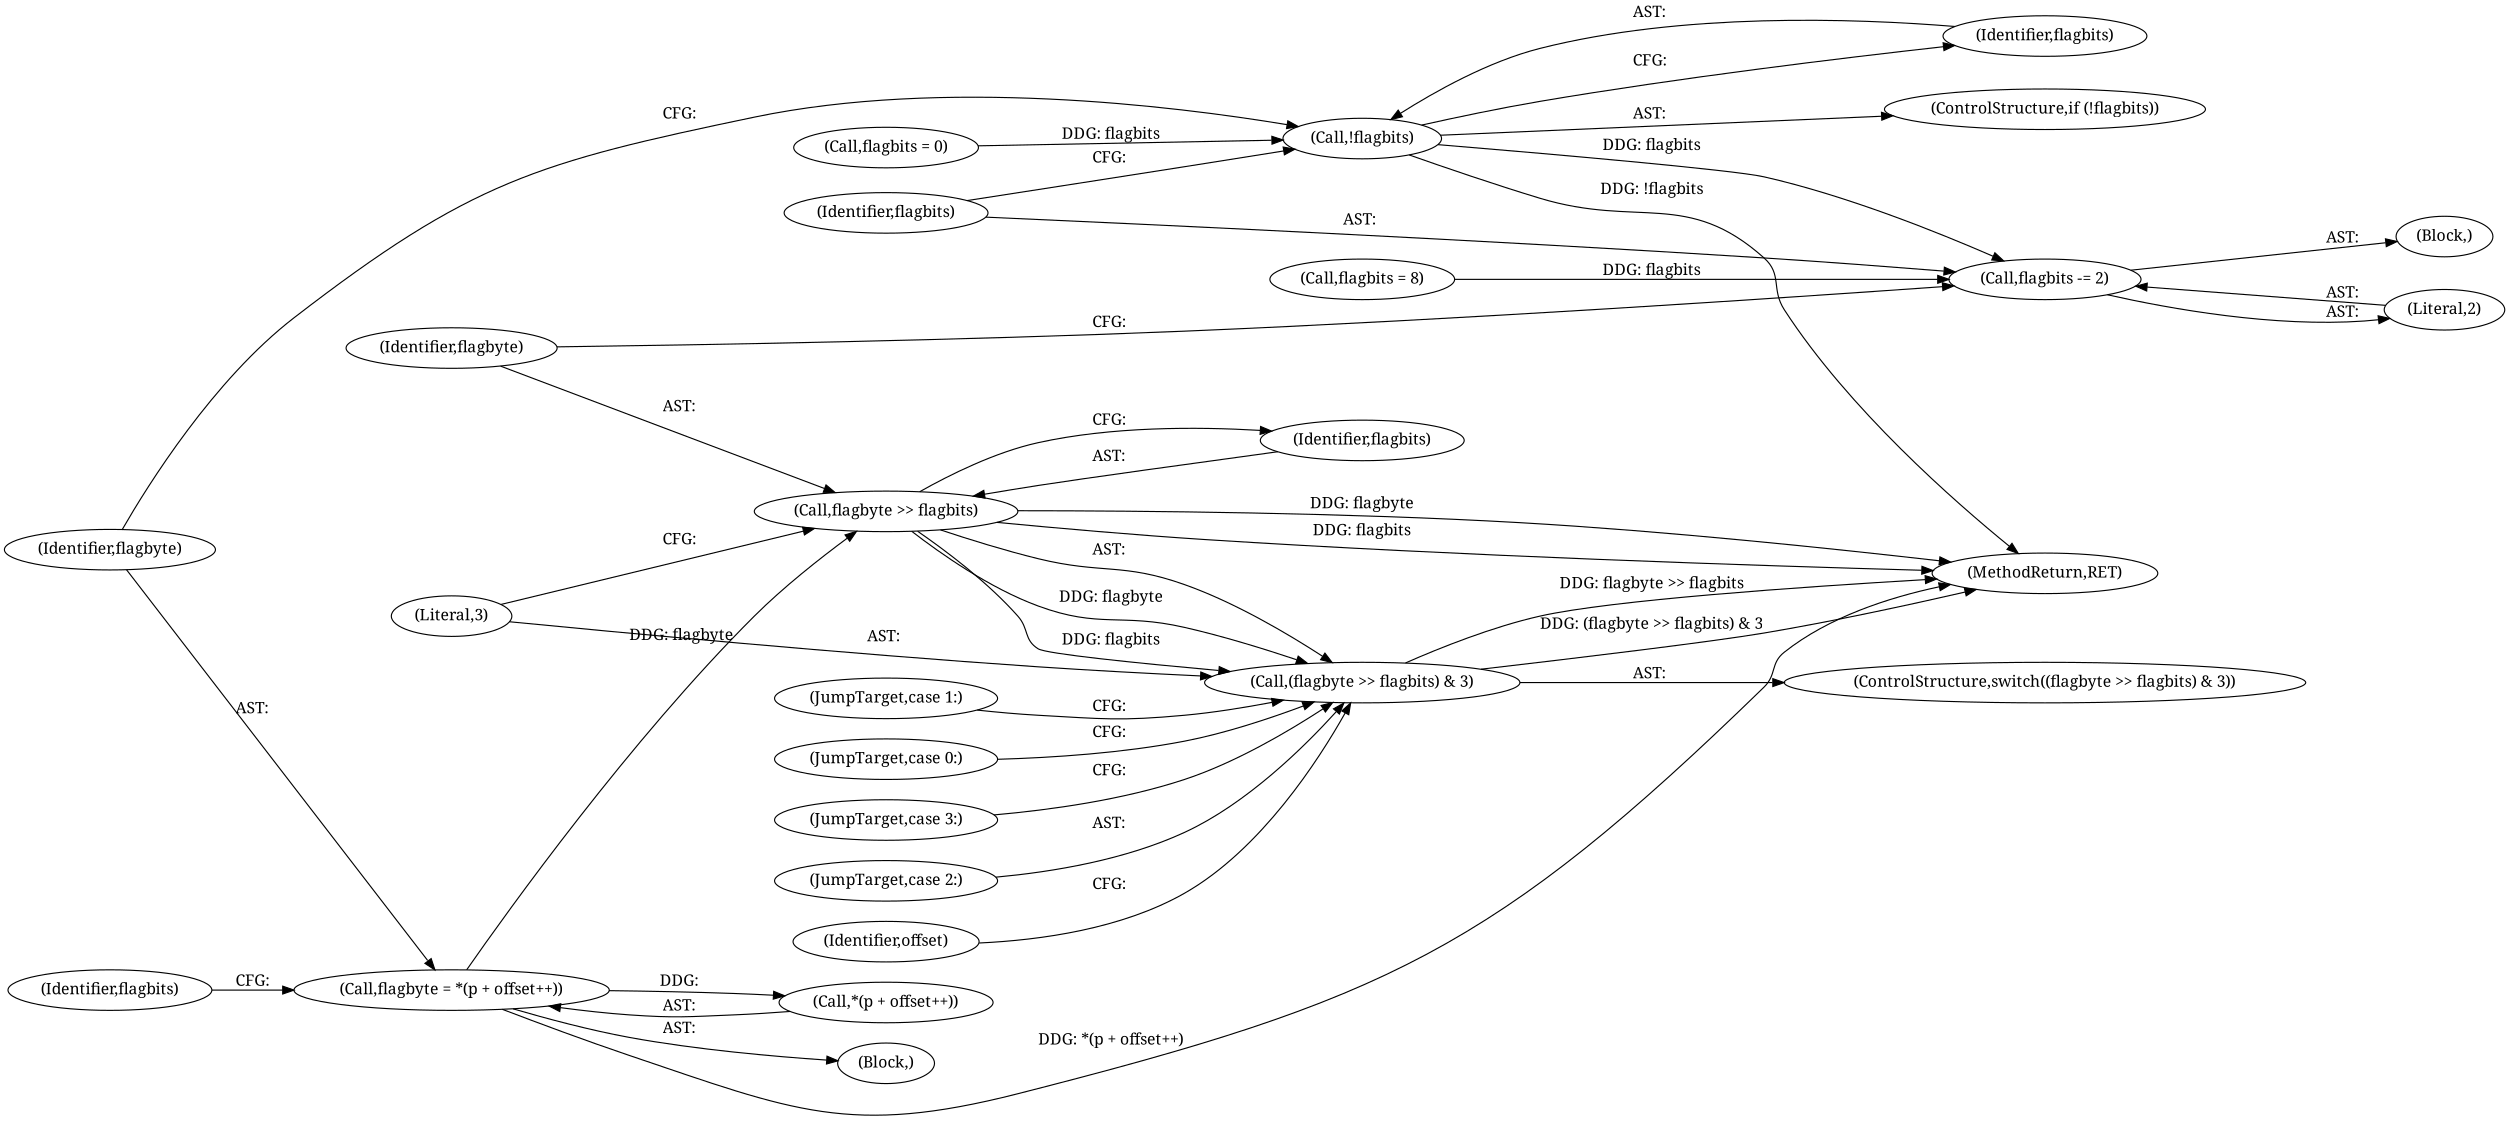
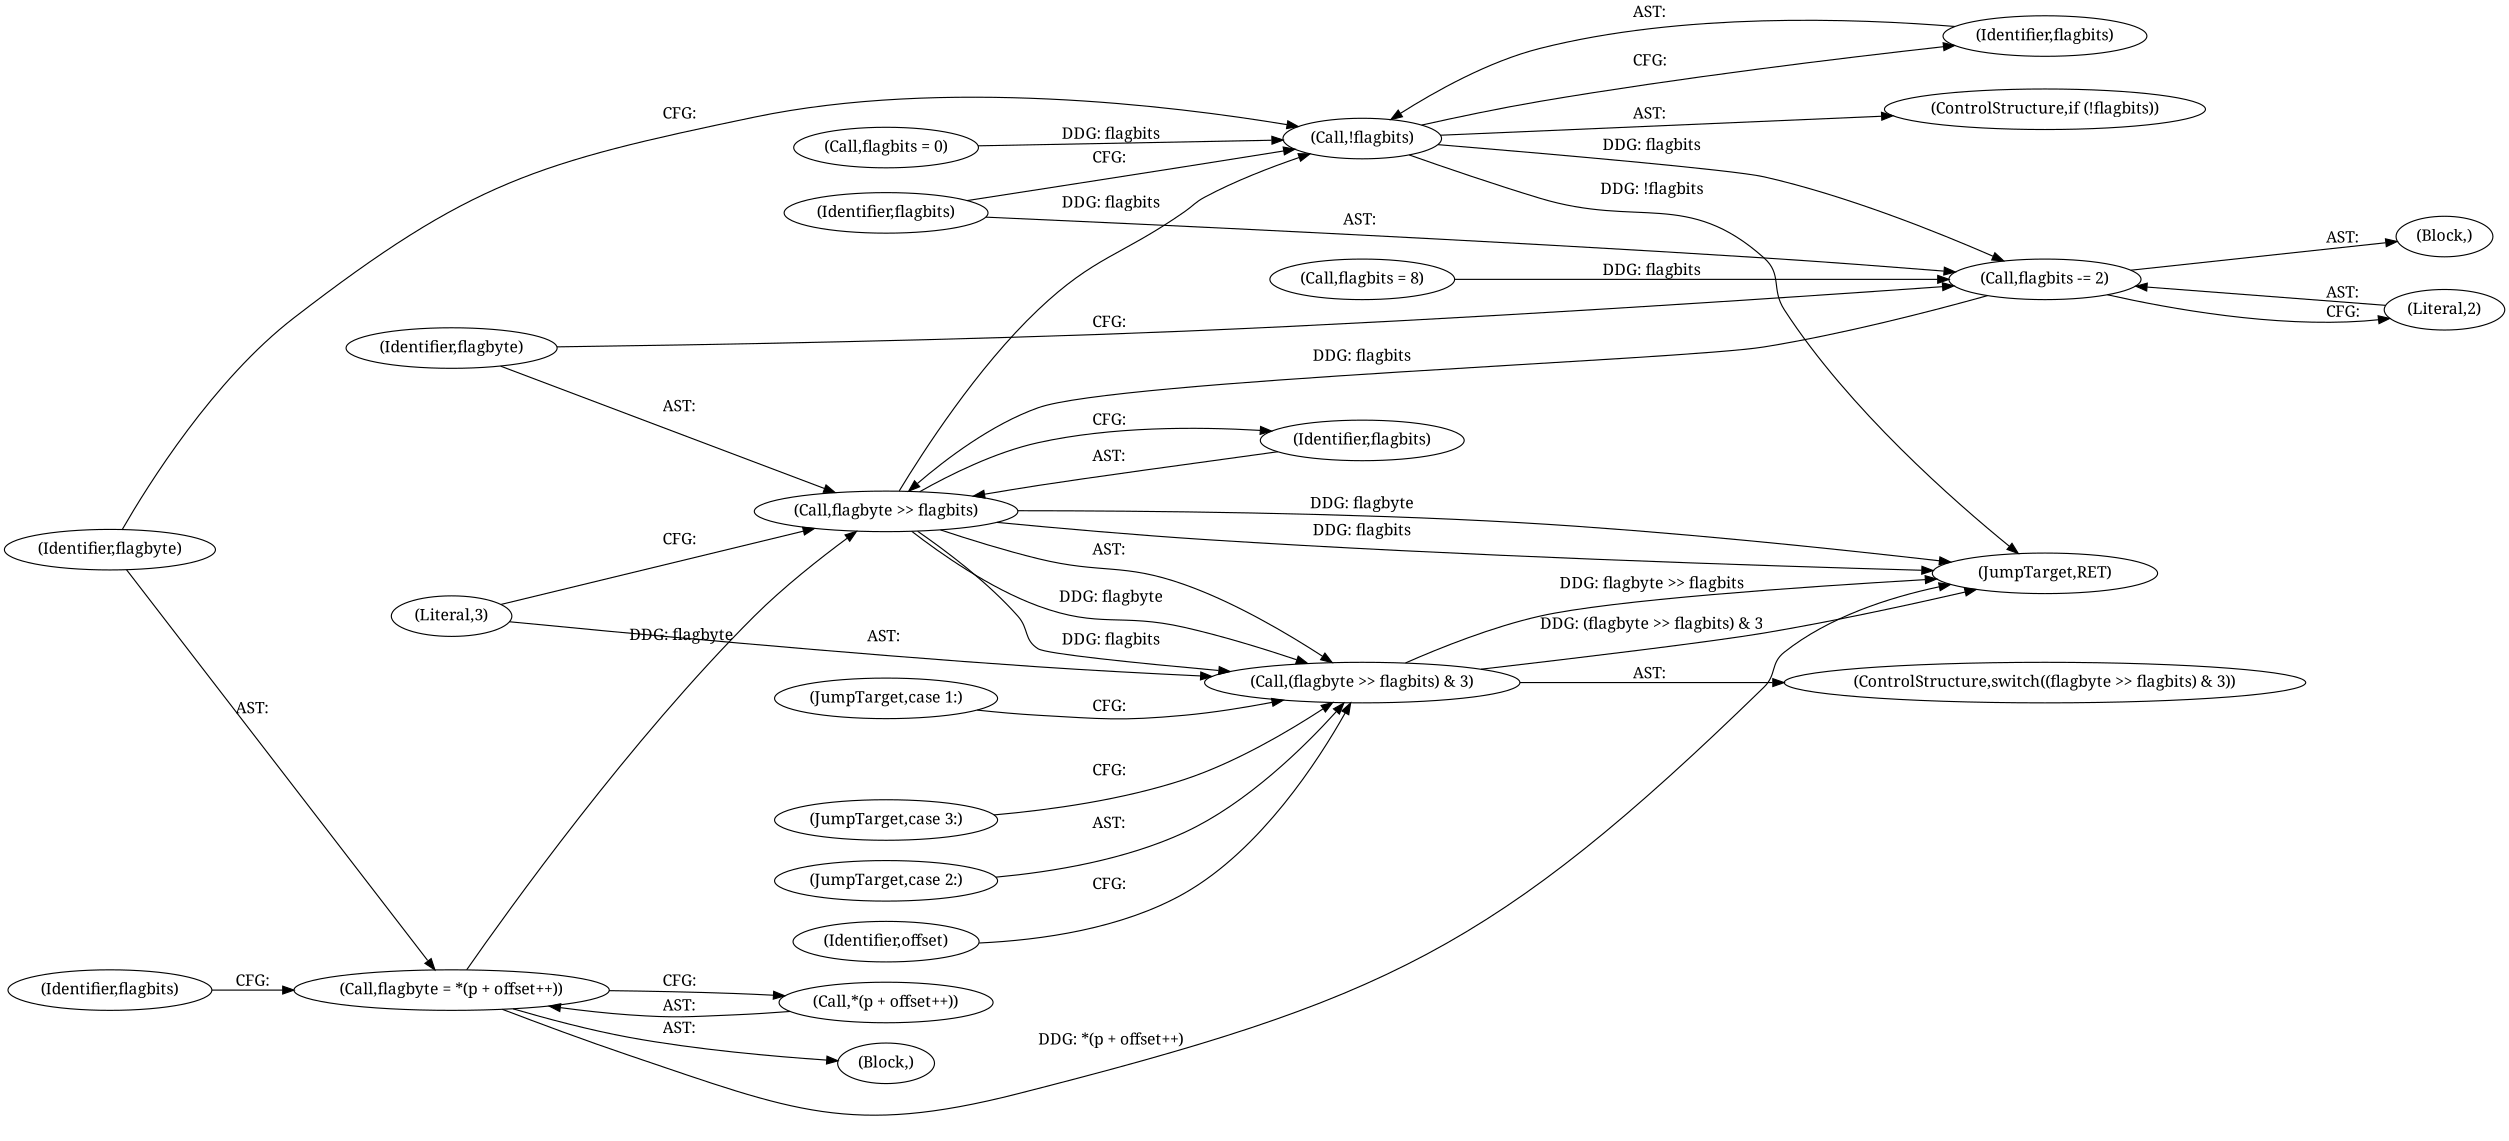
none -> (1067, 285)
(2345, 313) -> (2345, 313)
none -> (1443, 369)
(2045, 573) -> (2045, 573)
(886, 759) -> none
(682, 982) -> (682, 982)
